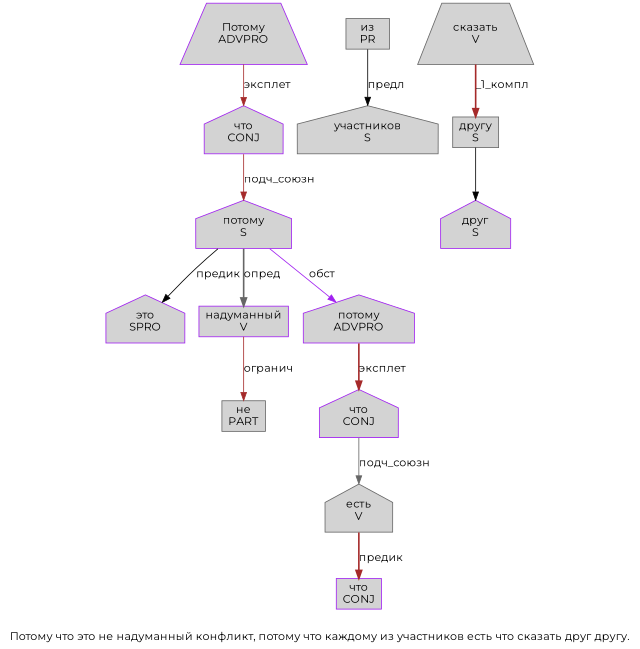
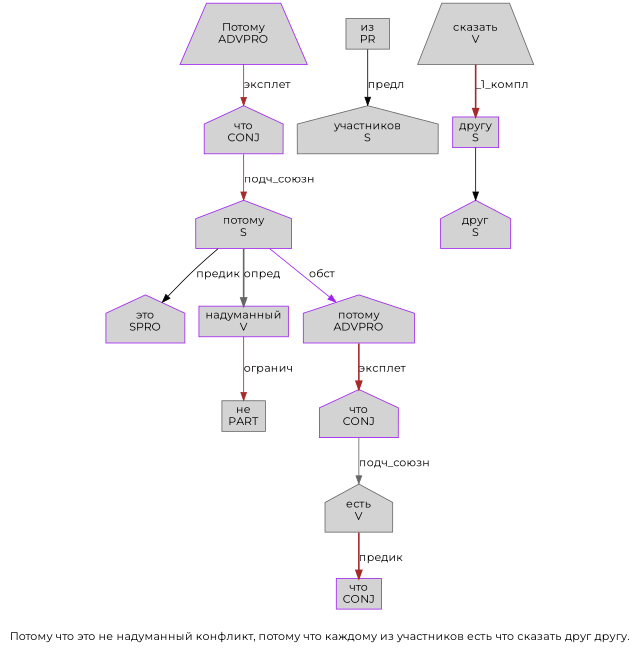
(476, 132) -> (476, 132)
